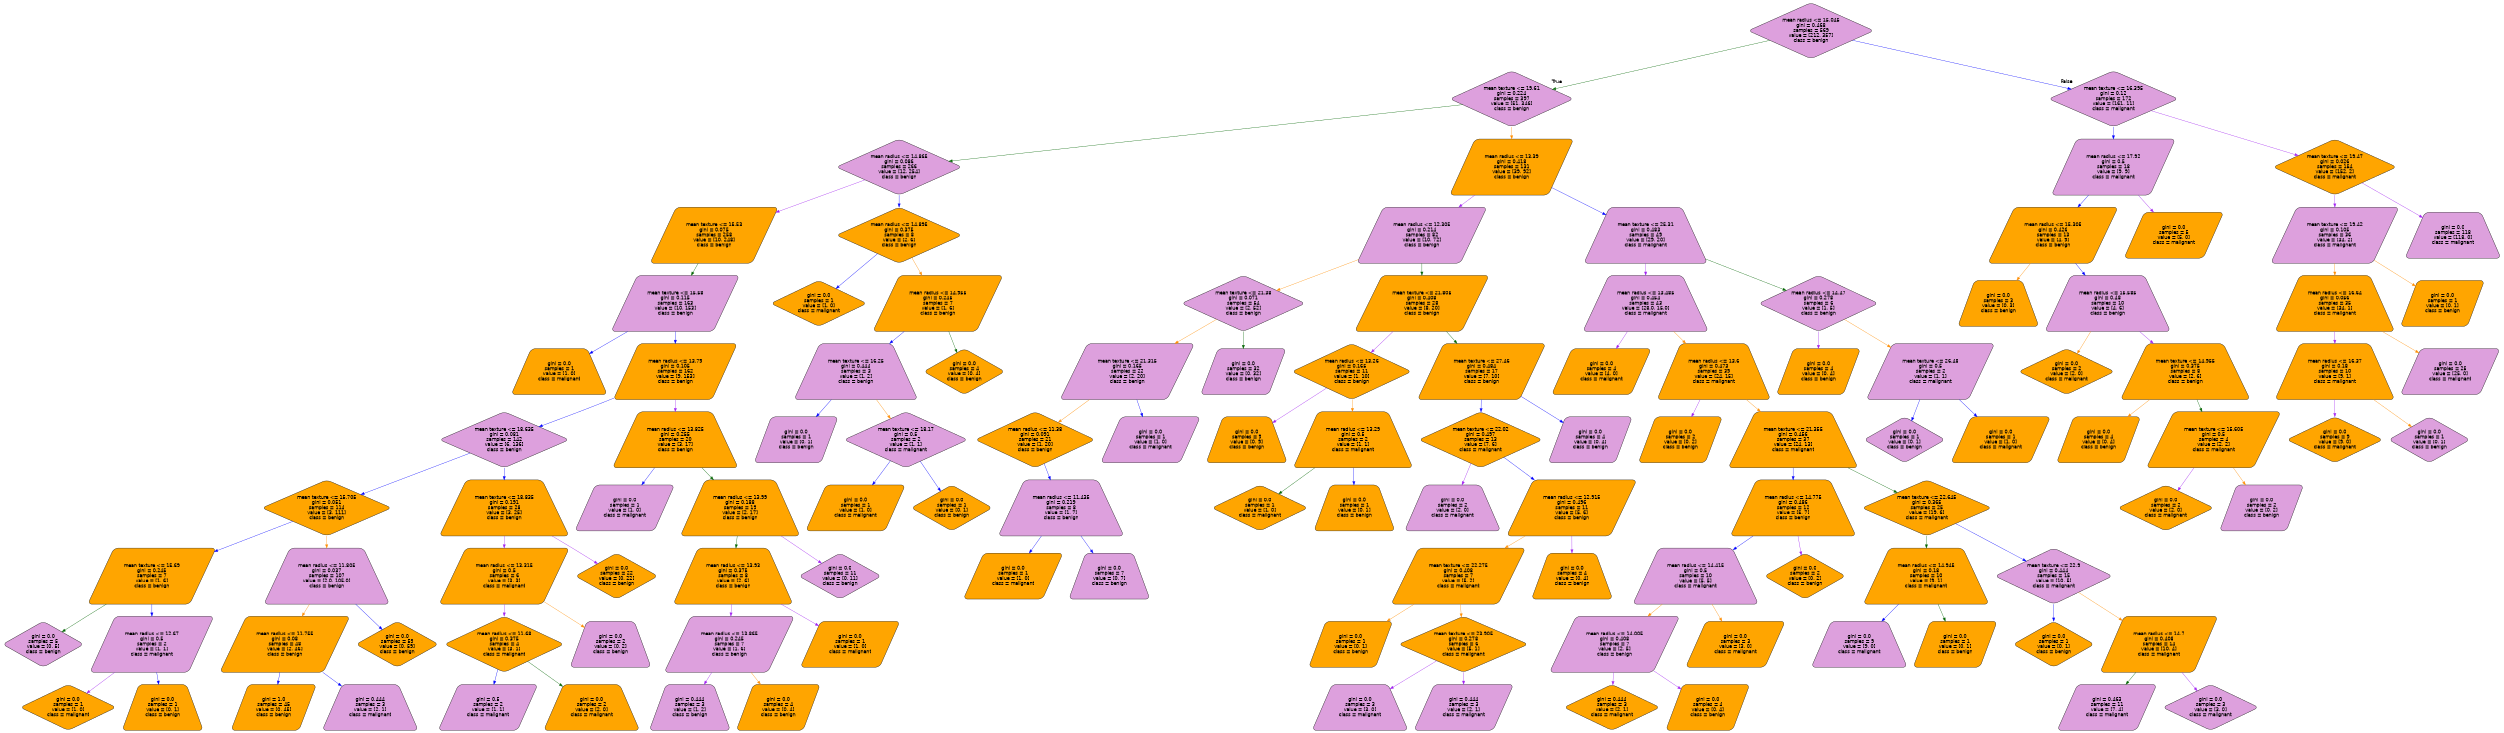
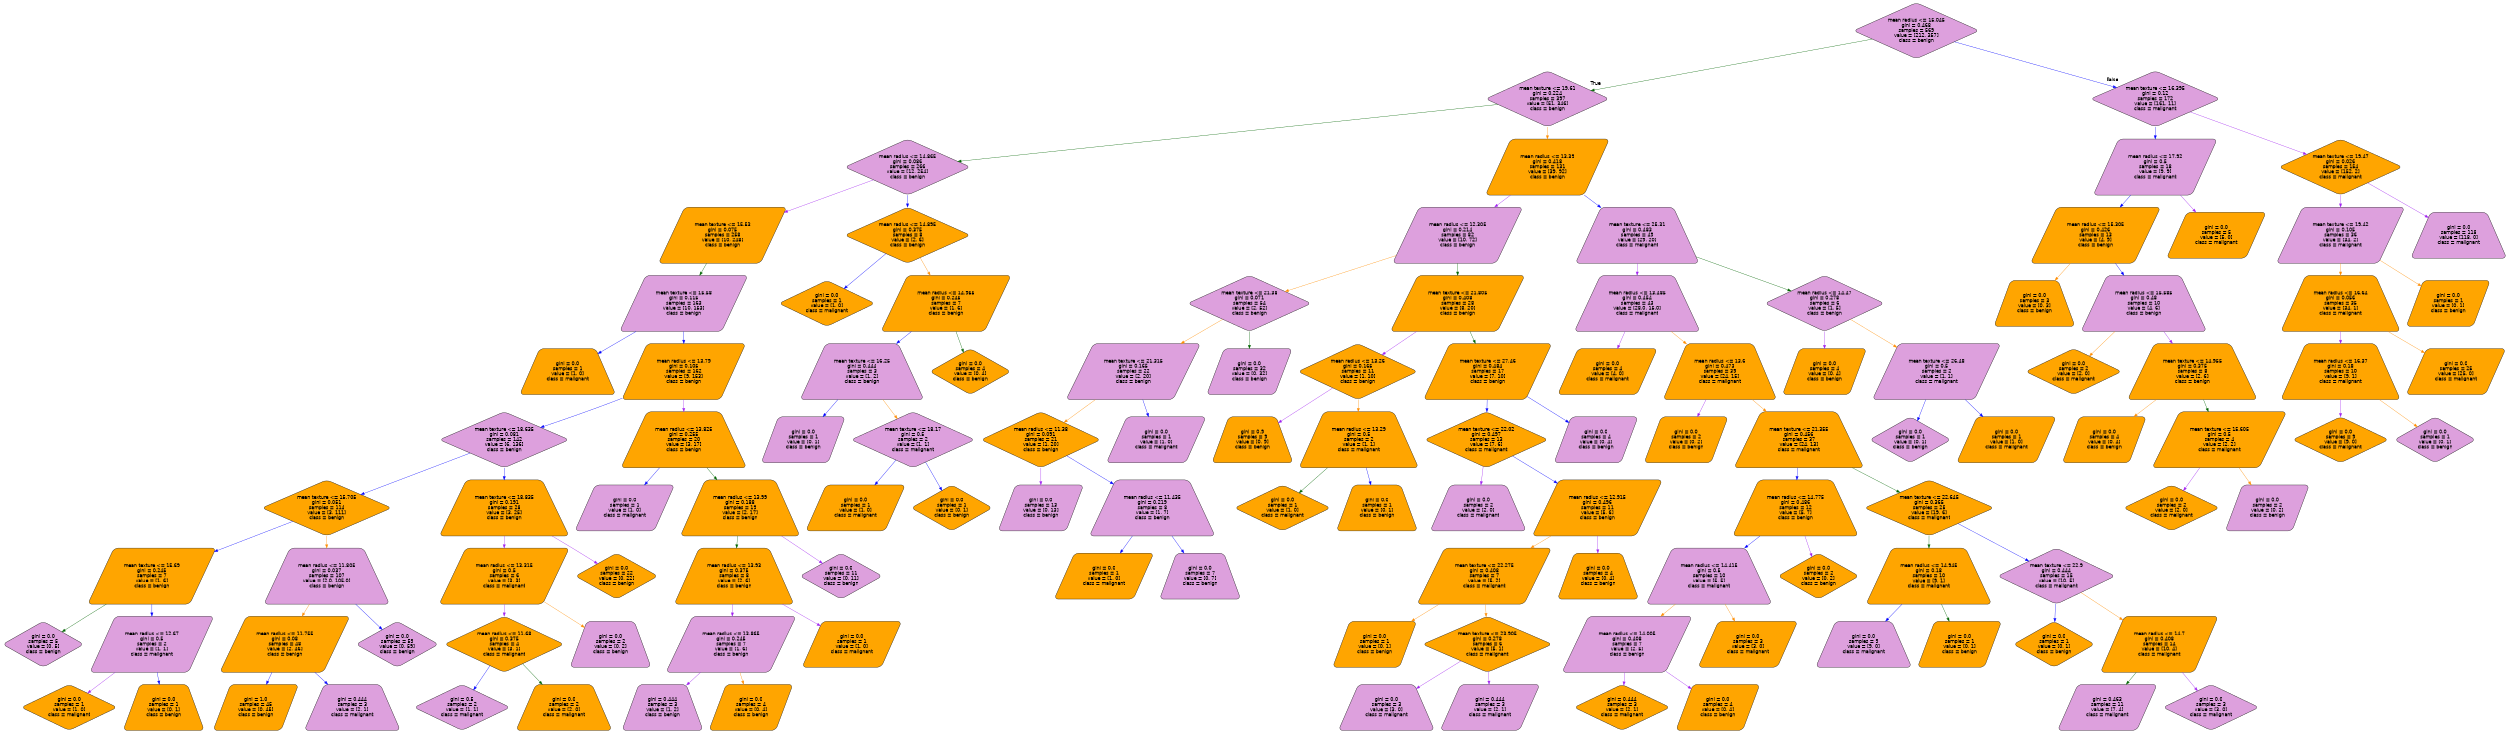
(2450, 372) -> (2456, 372)
(1247, 440) -> (1252, 440)
none -> (1041, 508)
(397, 644) -> (397, 644)
(488, 707) -> (462, 707)
